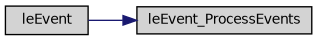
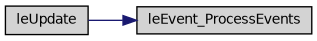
(47, 20) -> (47, 20)
